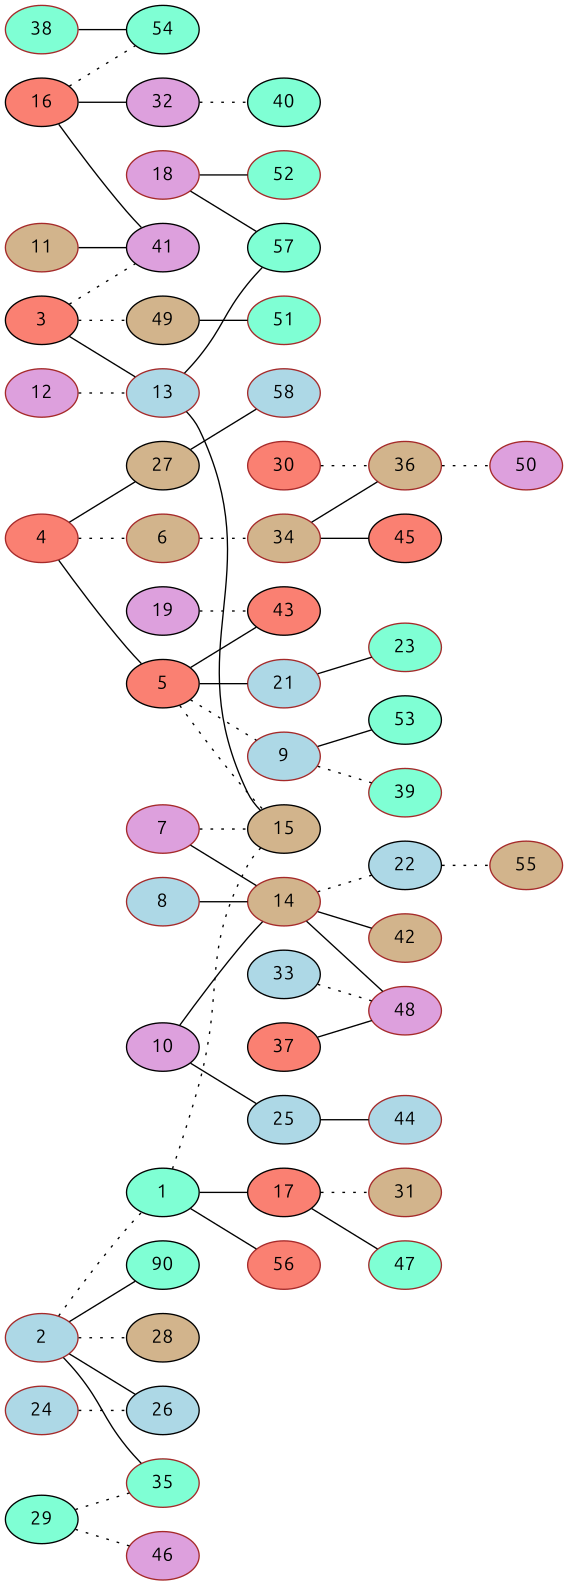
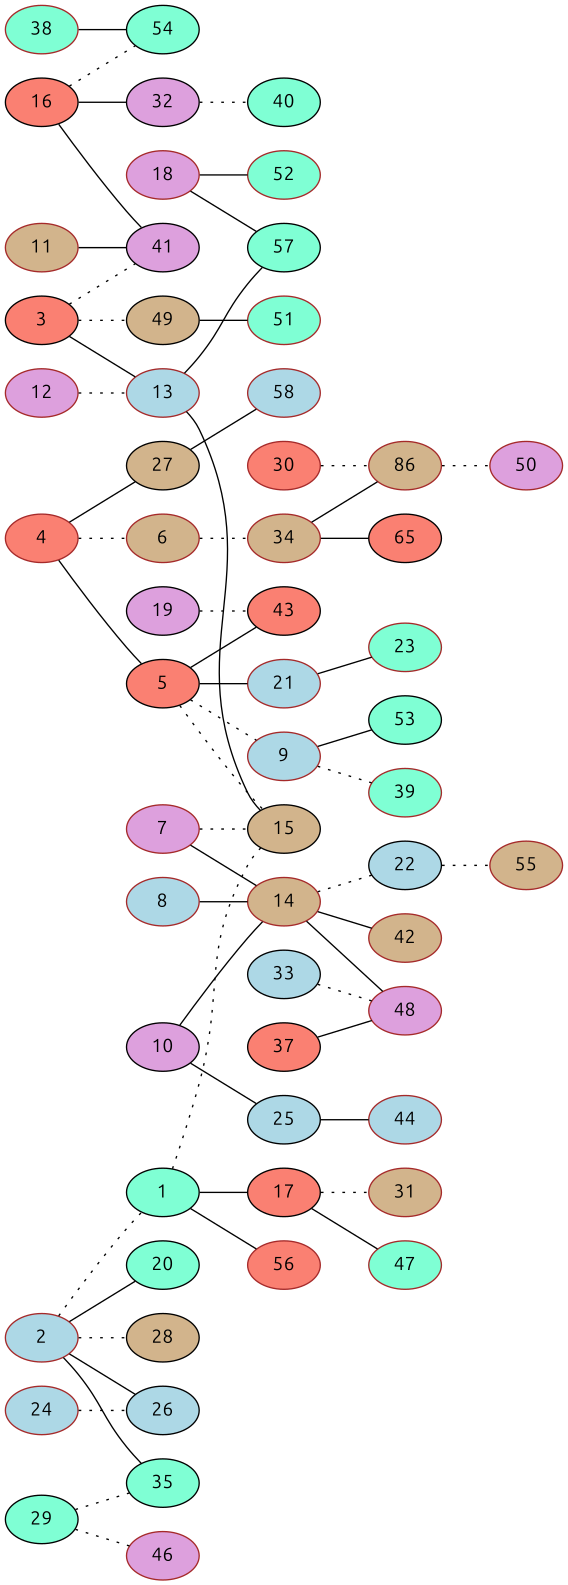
(405, 466) -> (405, 466)
(405, 538) -> (405, 538)
(163, 1265) -> (163, 1265)
(163, 1483) -> (163, 1483)
